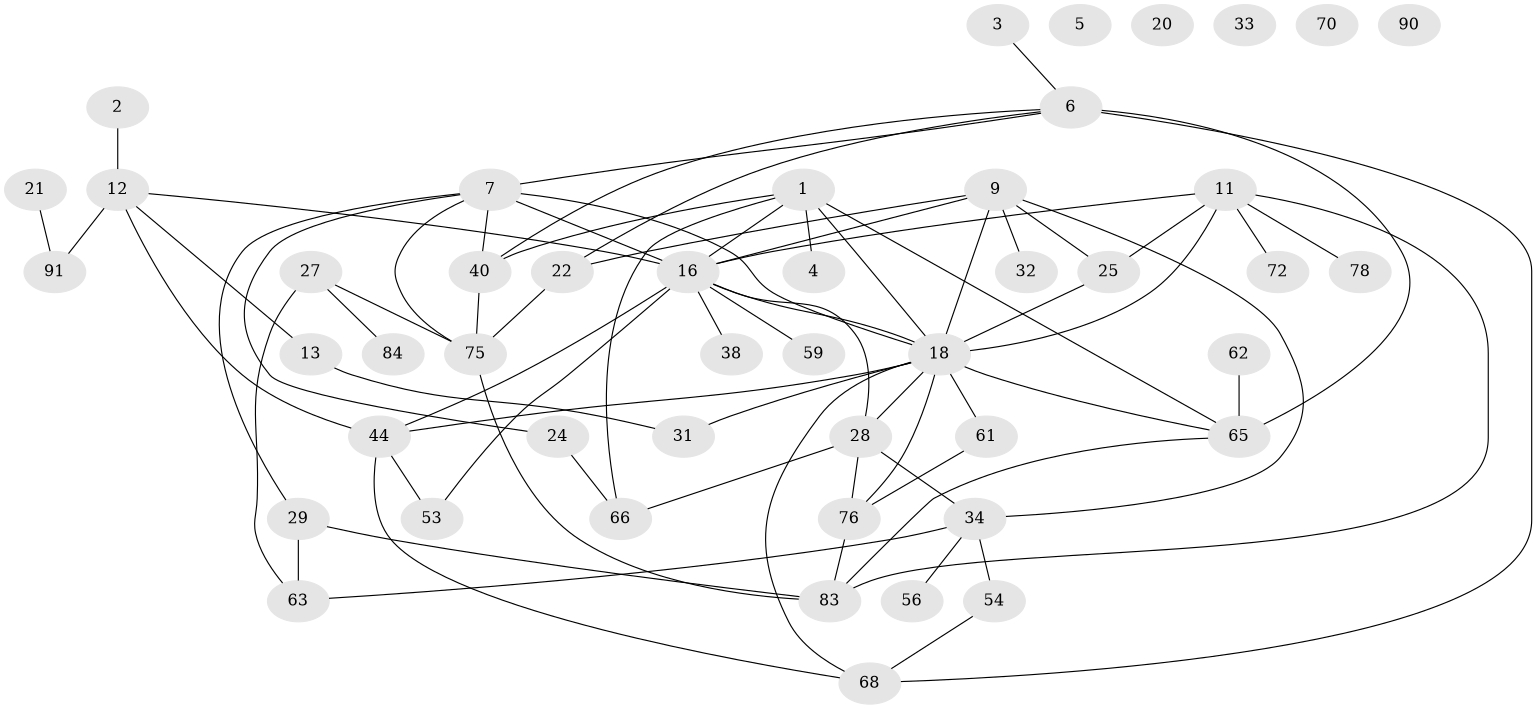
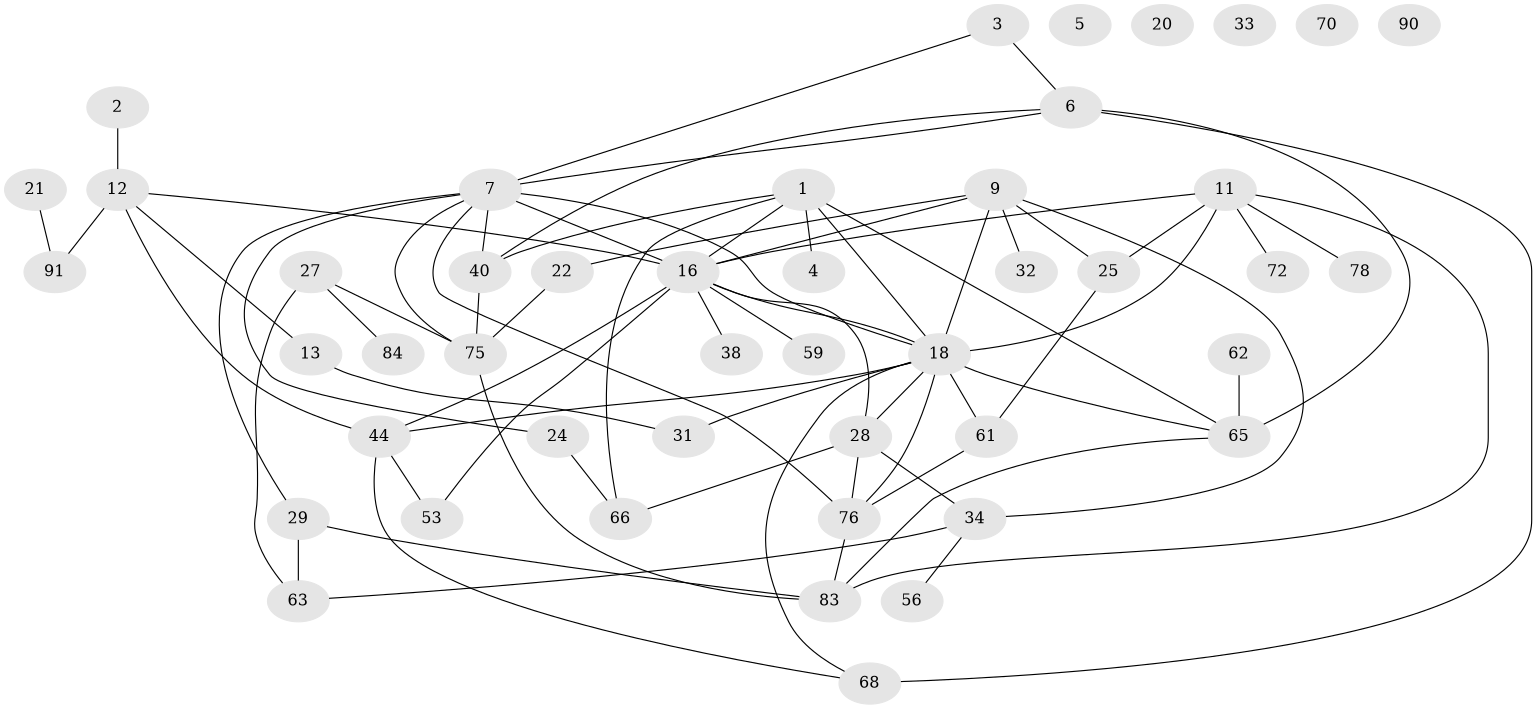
none -> (744, 107)
(803, 156) -> none
(1033, 309) -> (1048, 354)
none -> (598, 364)
(994, 601) -> none
